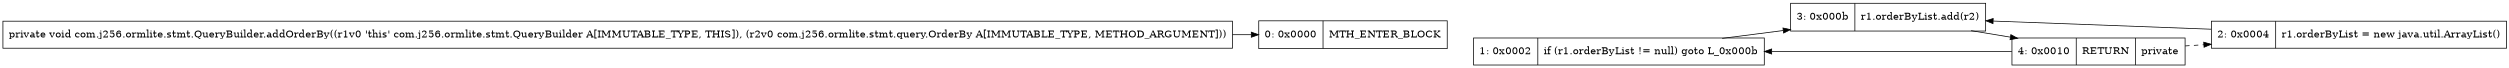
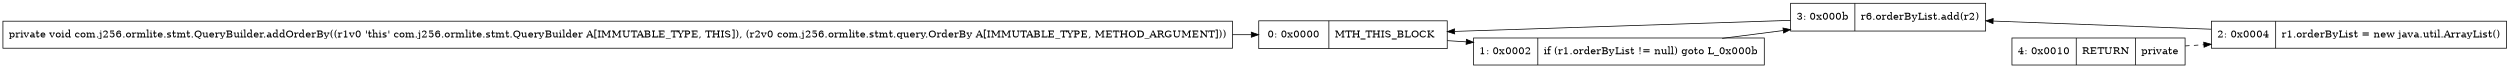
(1920, 17) -> (1920, 17)
(1385, 34) -> (1385, 34)
(1991, 34) -> (1623, 26)
(1892, 52) -> (1457, 41)
